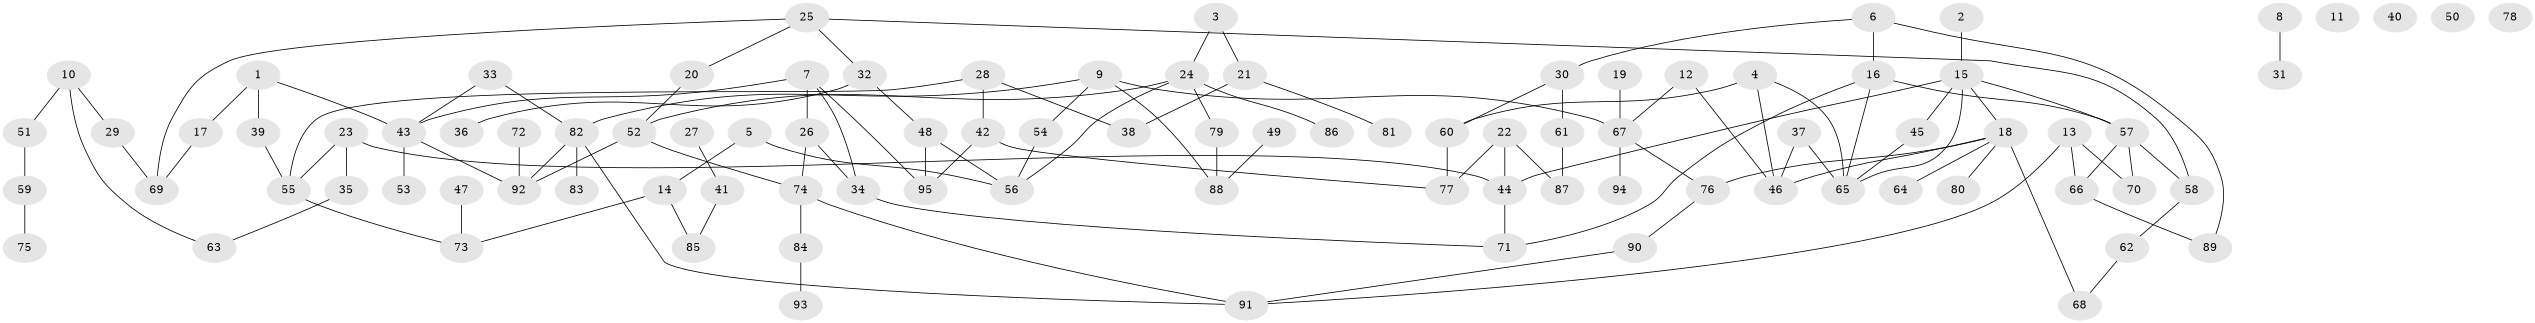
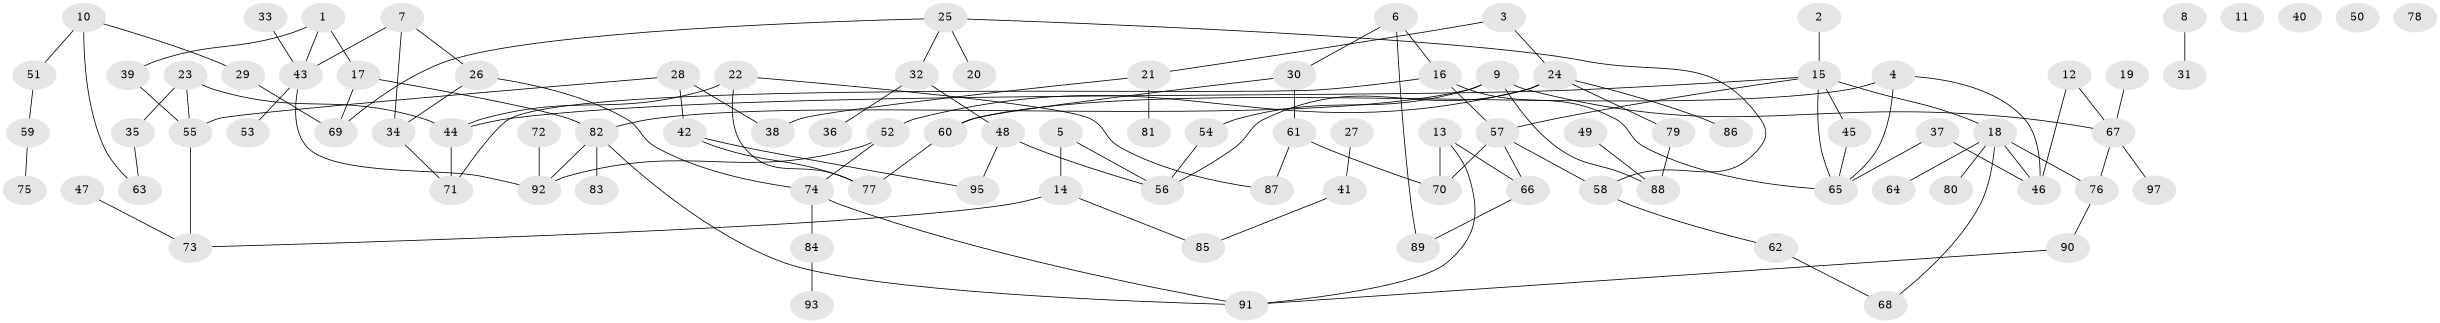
(663, 104) -> none
(546, 112) -> (480, 98)
(868, 132) -> none
none -> (1366, 164)
(1620, 190) -> (2154, 190)
